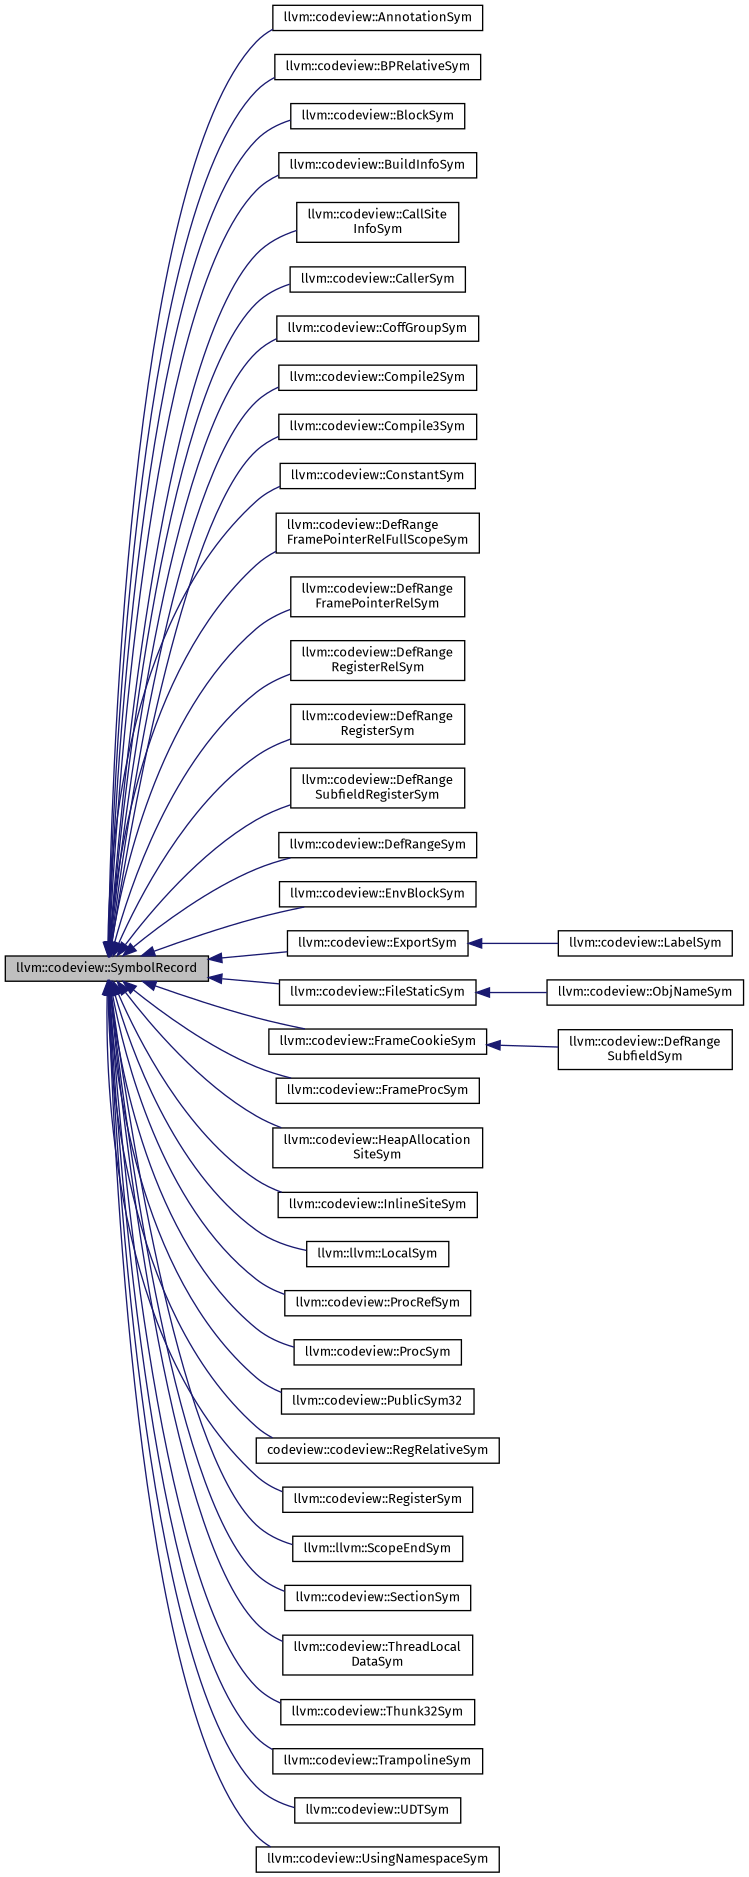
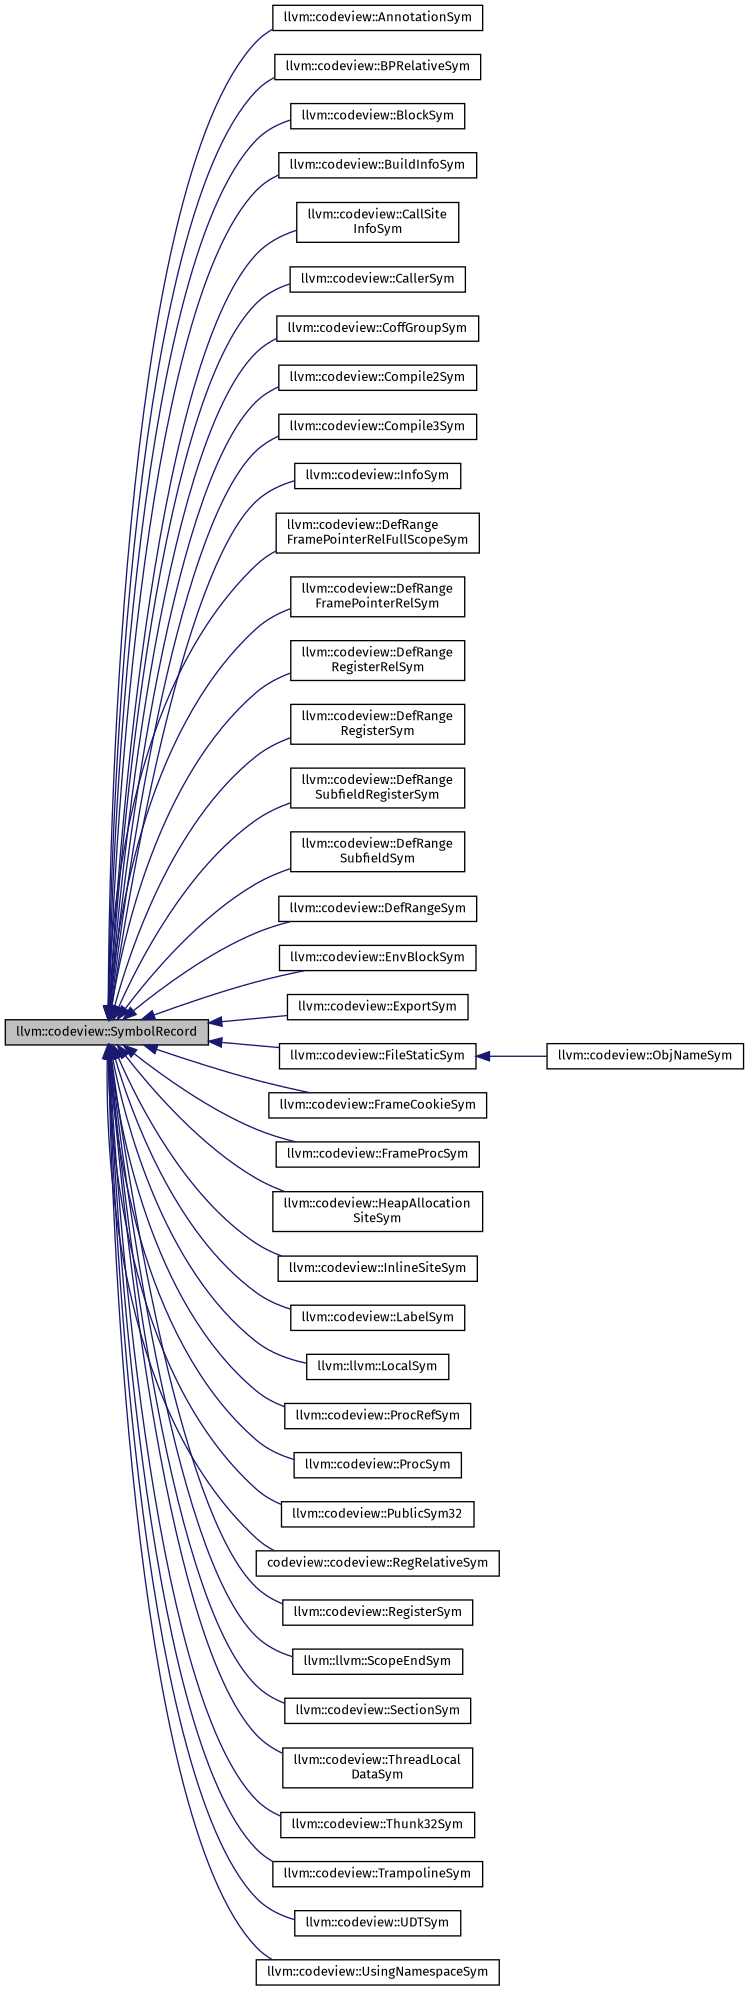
(378, 476) -> (378, 476)
(520, 943) -> (178, 1203)
(529, 1046) -> (199, 927)
